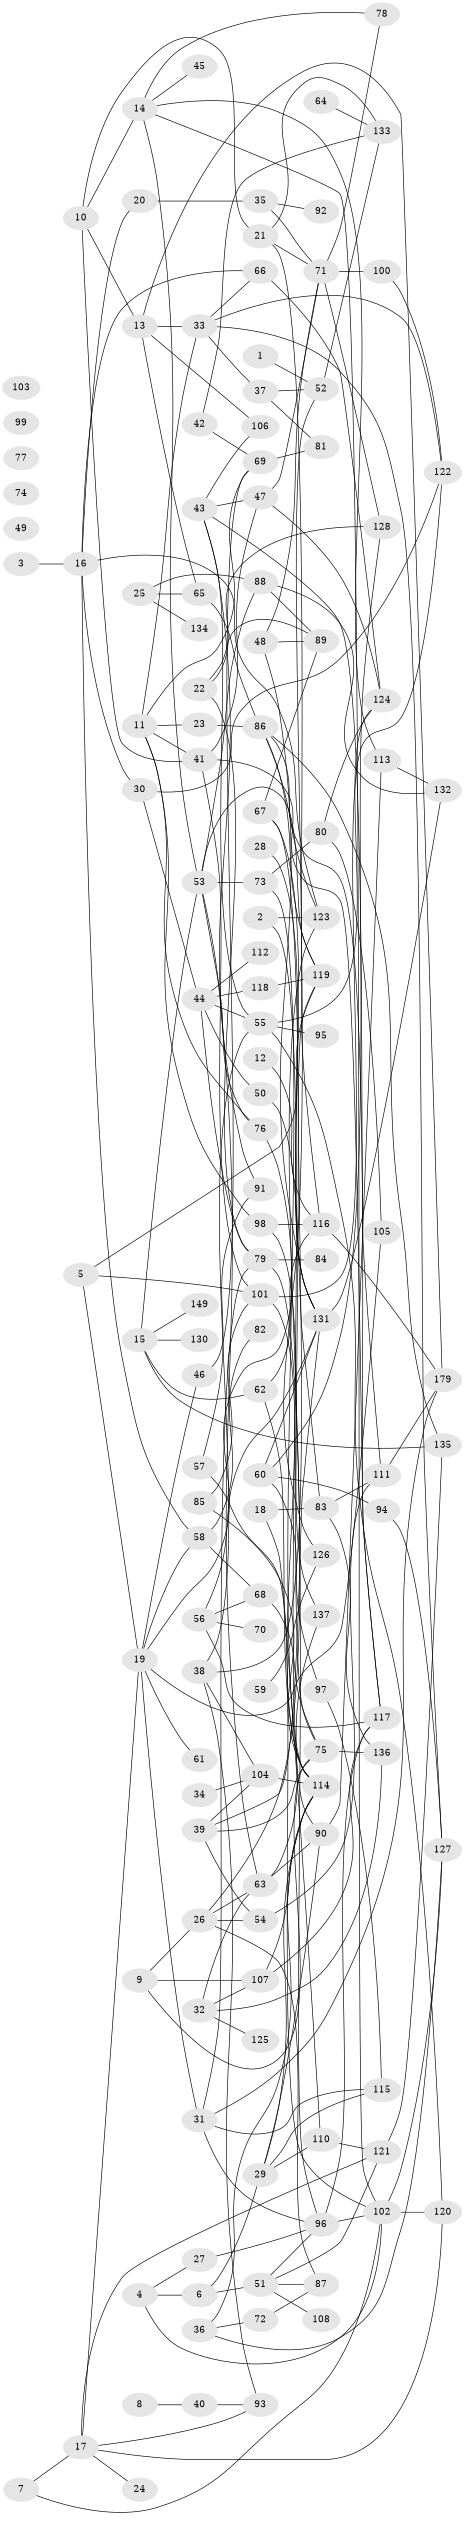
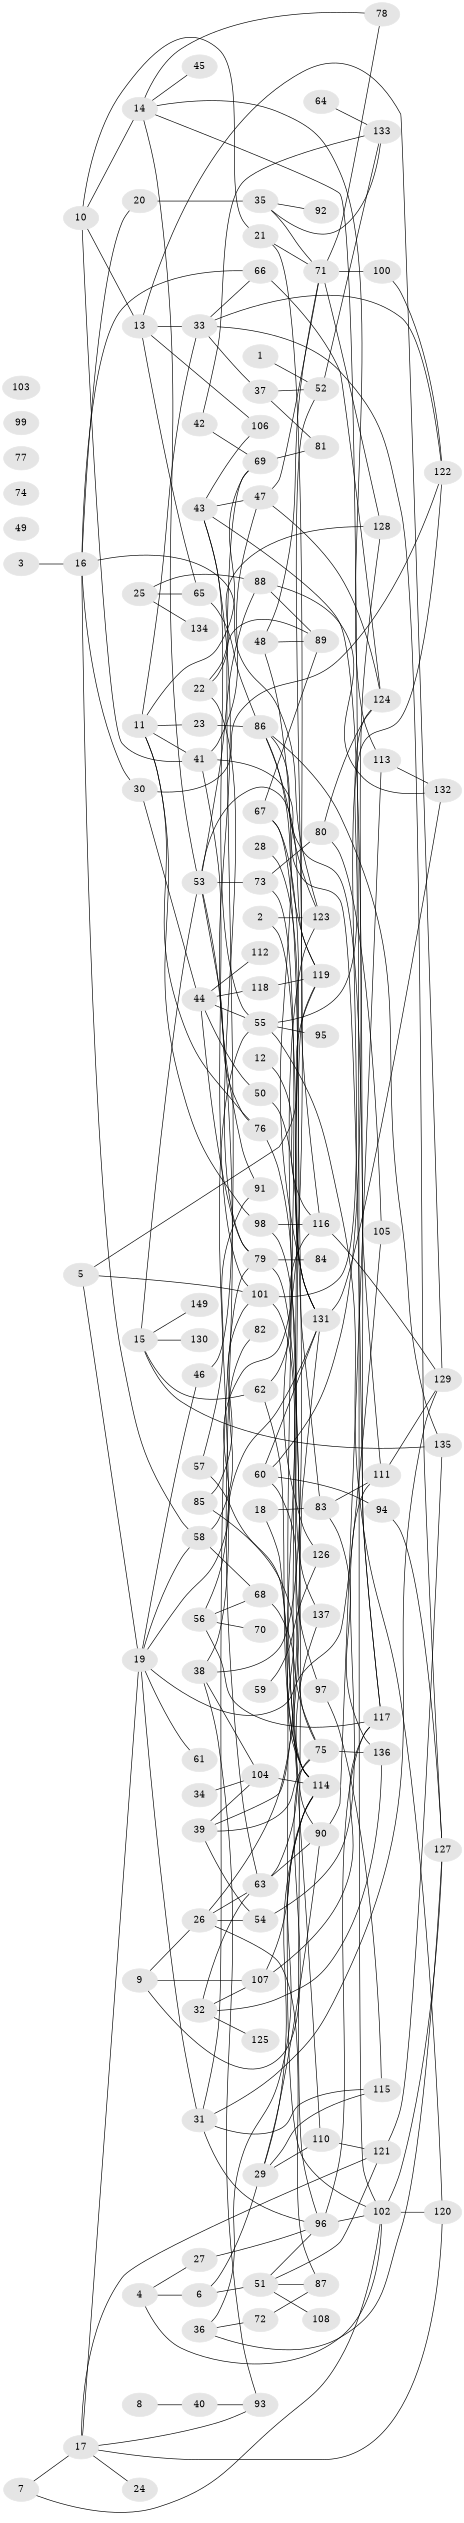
(285, 109) -> (348, 222)
(443, 1380) -> (443, 1380)
